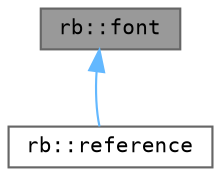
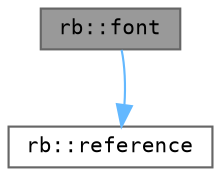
(96, 99) -> (125, 77)
